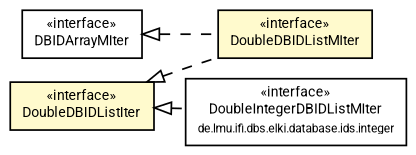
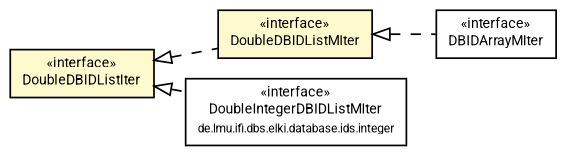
(189, 34) -> (413, 34)
